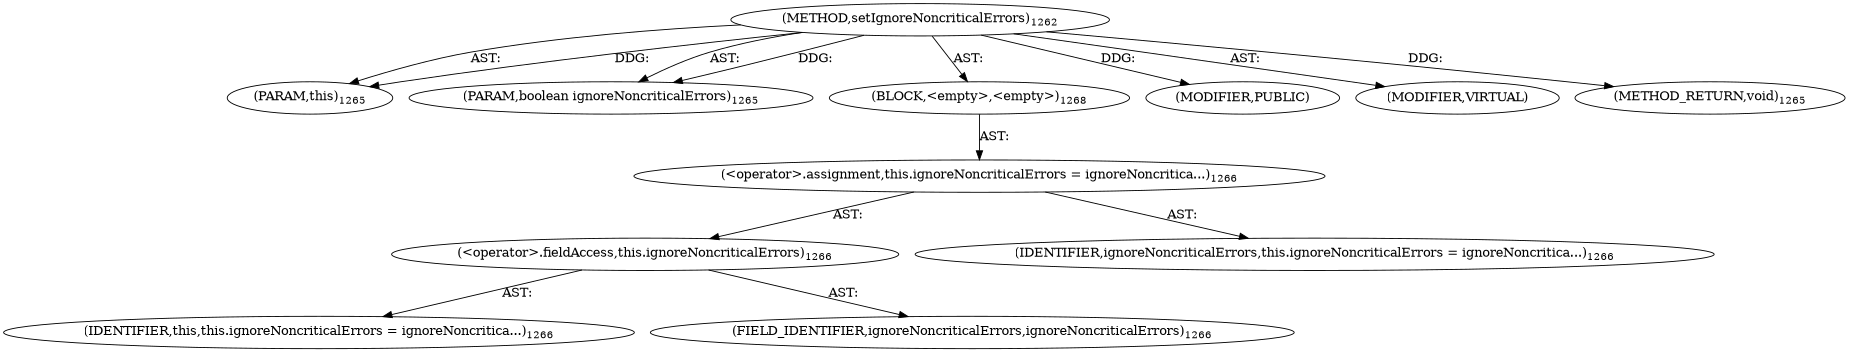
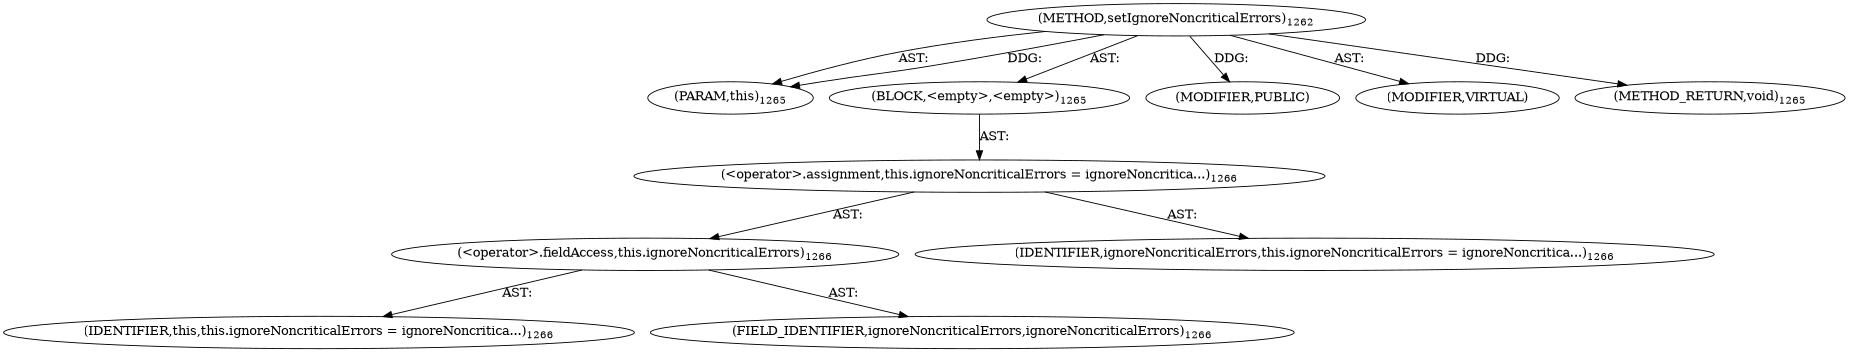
(1074, 97) -> (1074, 97)
(611, 98) -> none
